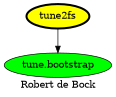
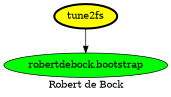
(58, 65) -> (86, 65)
